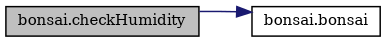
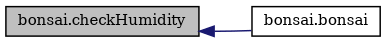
(218, 11) -> (233, 31)
